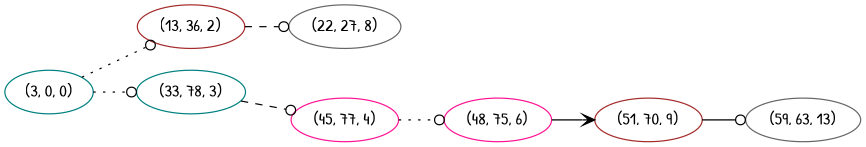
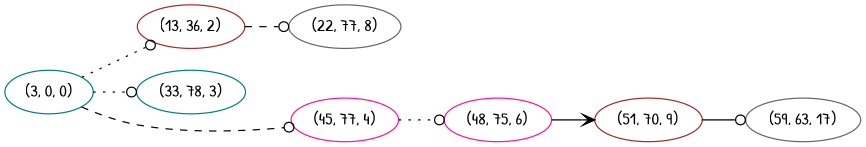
(345, 27) -> (345, 27)
(263, 105) -> (181, 130)
(803, 120) -> (803, 120)
